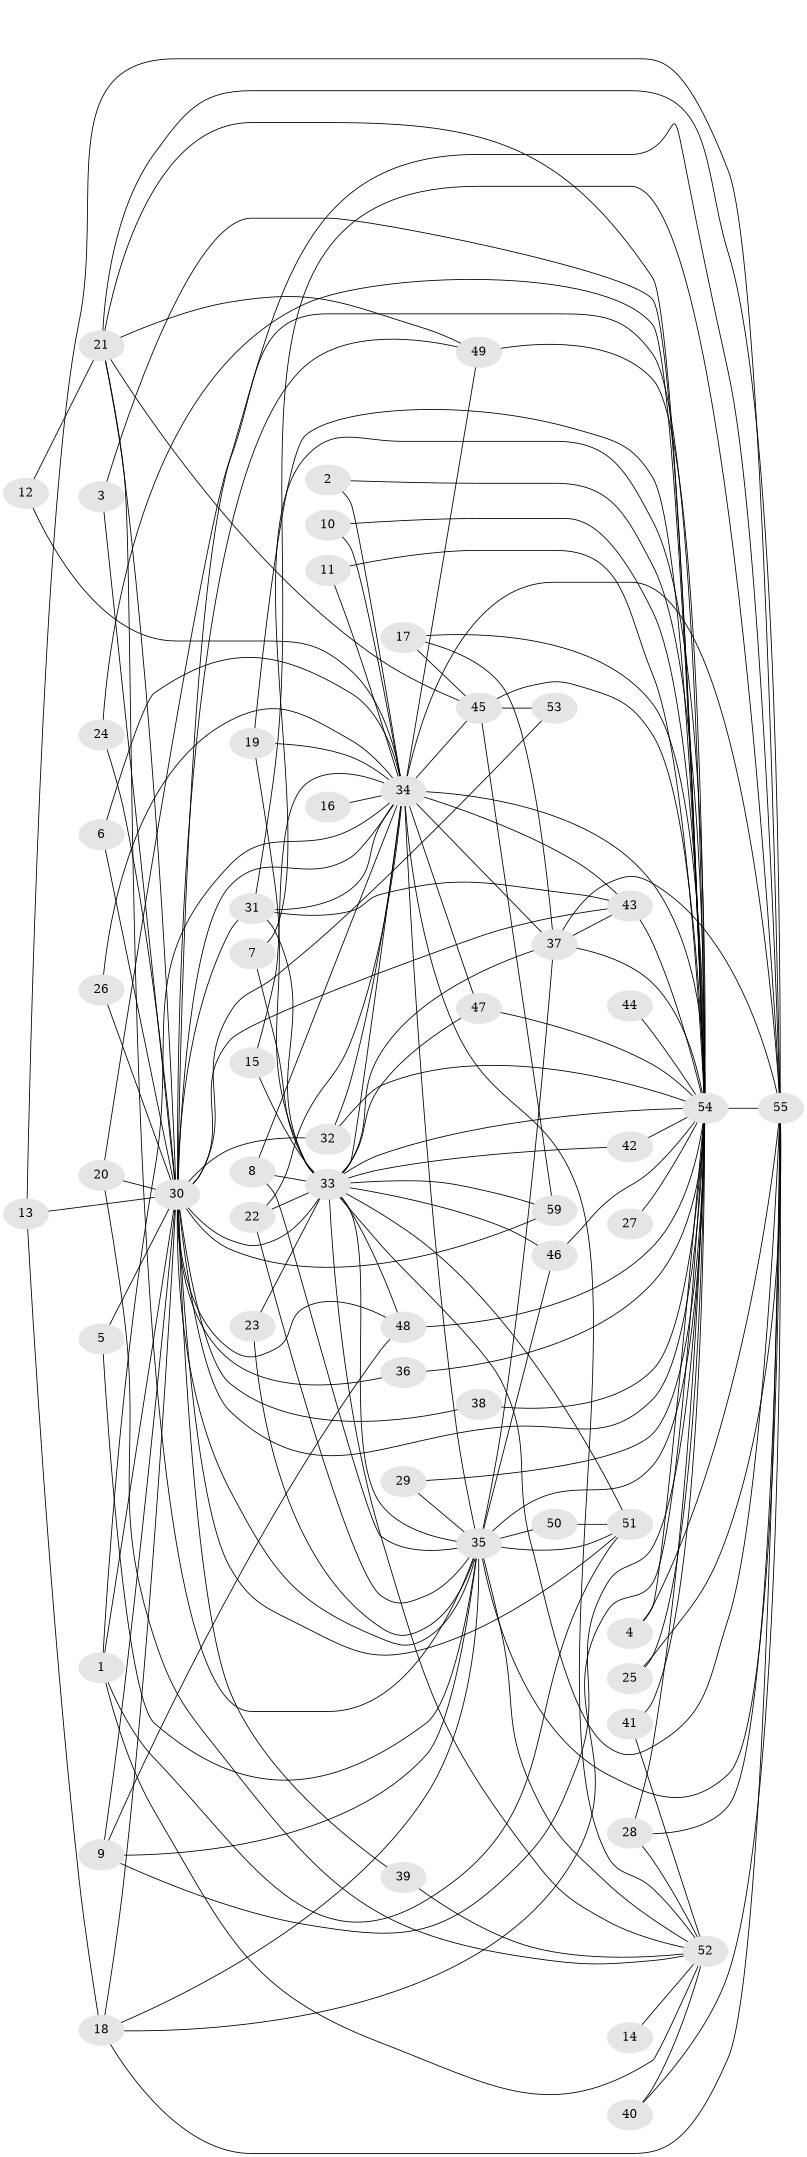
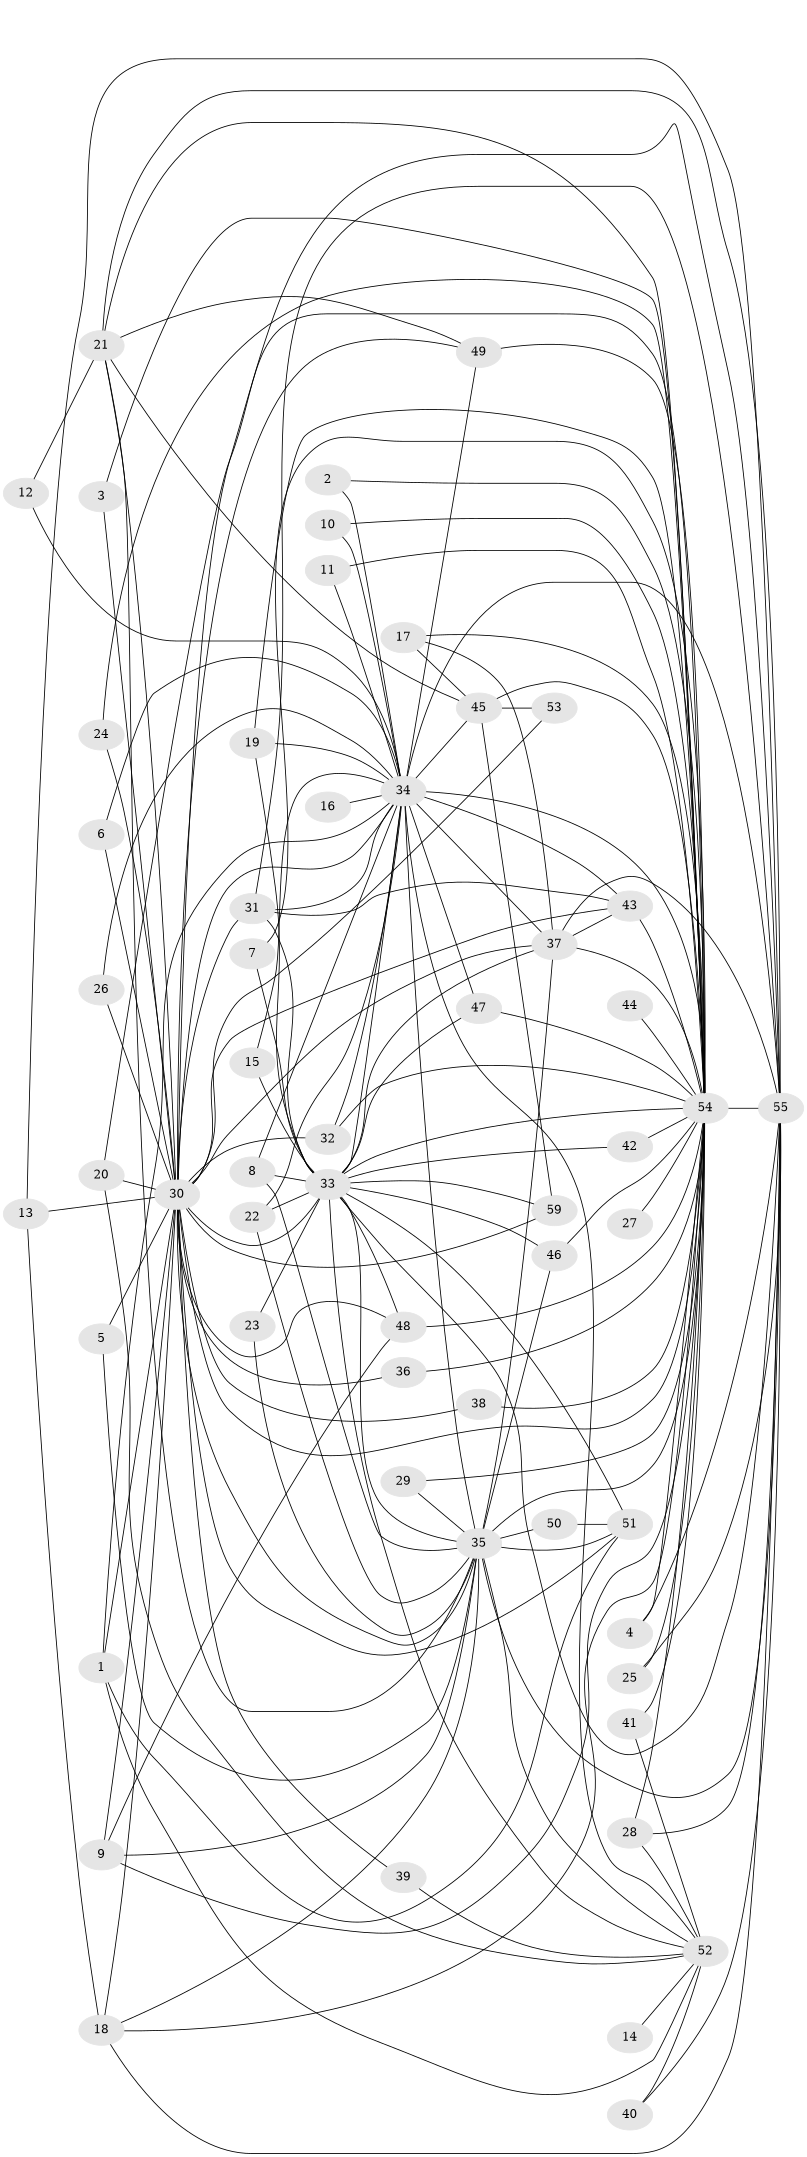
none -> (338, 1029)
